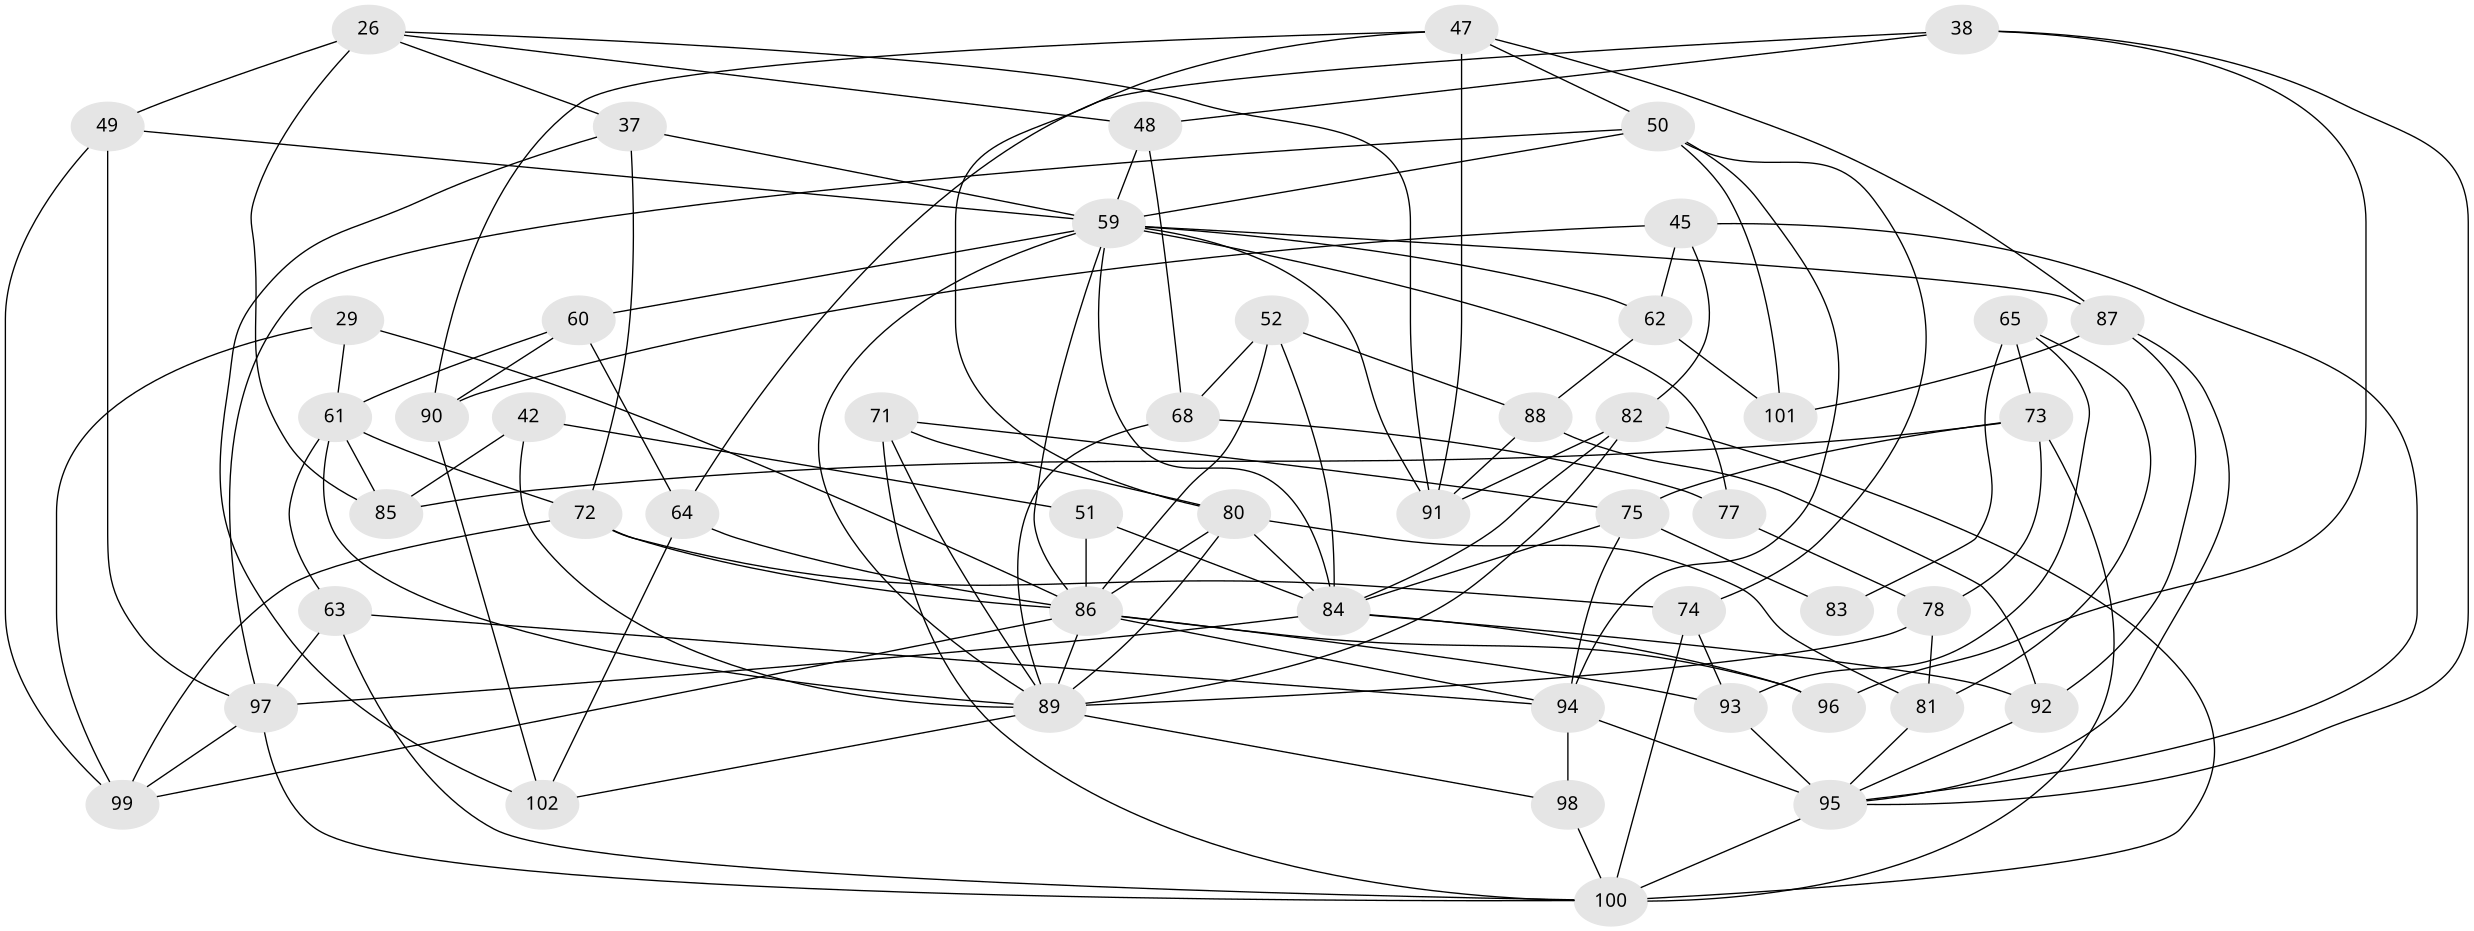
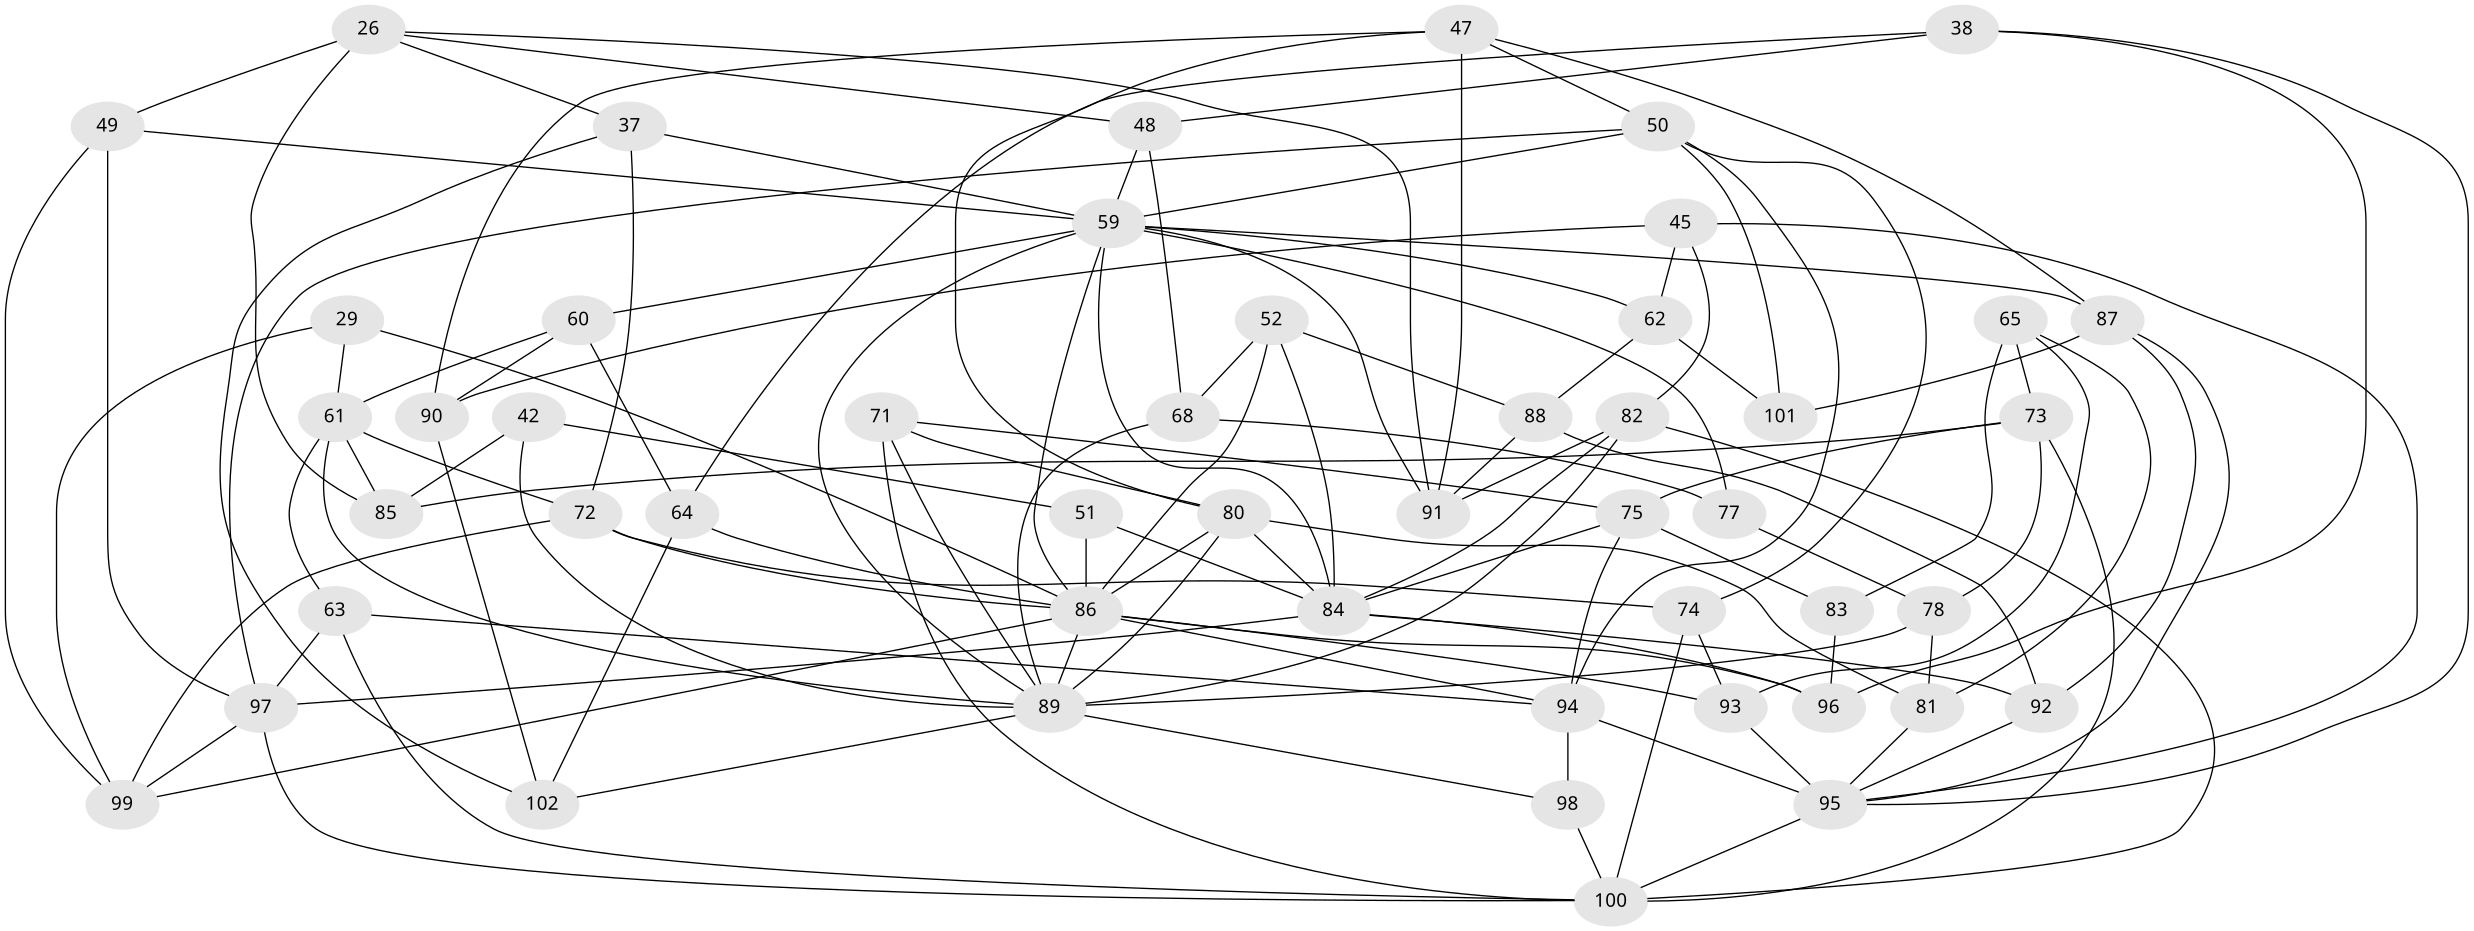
none -> (1833, 660)
